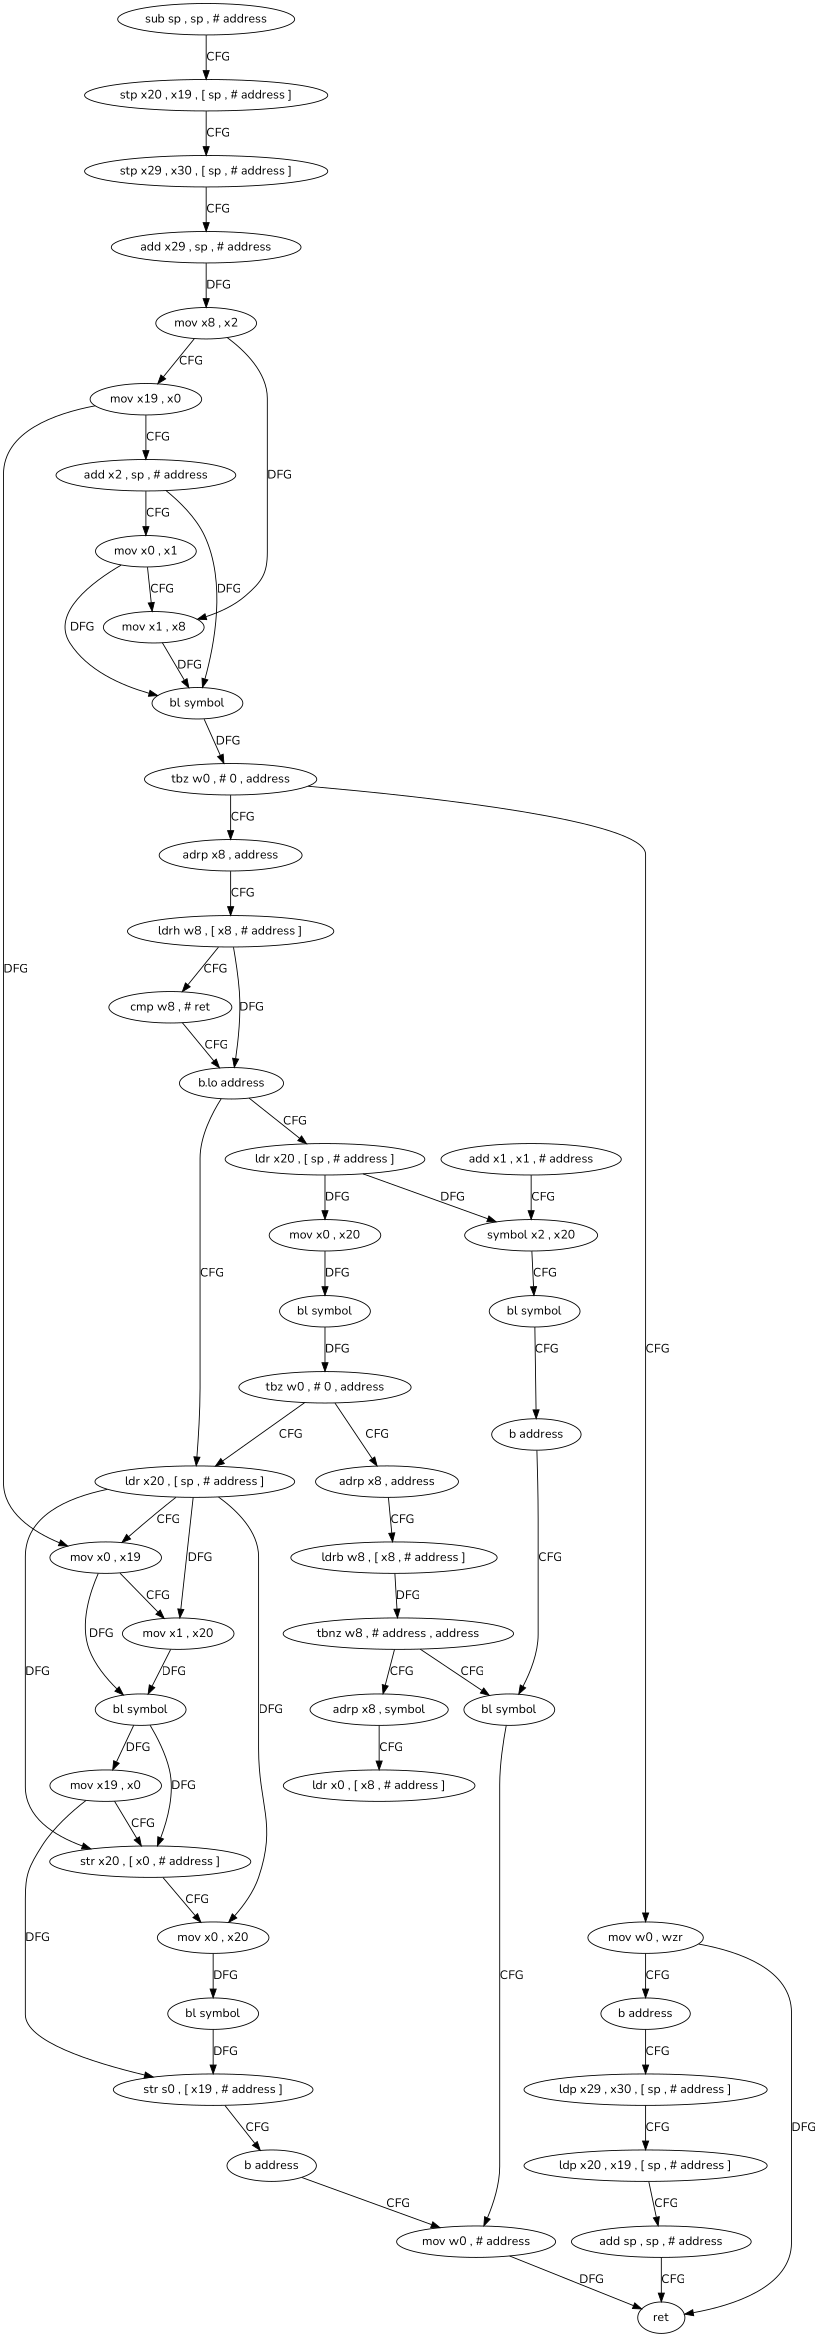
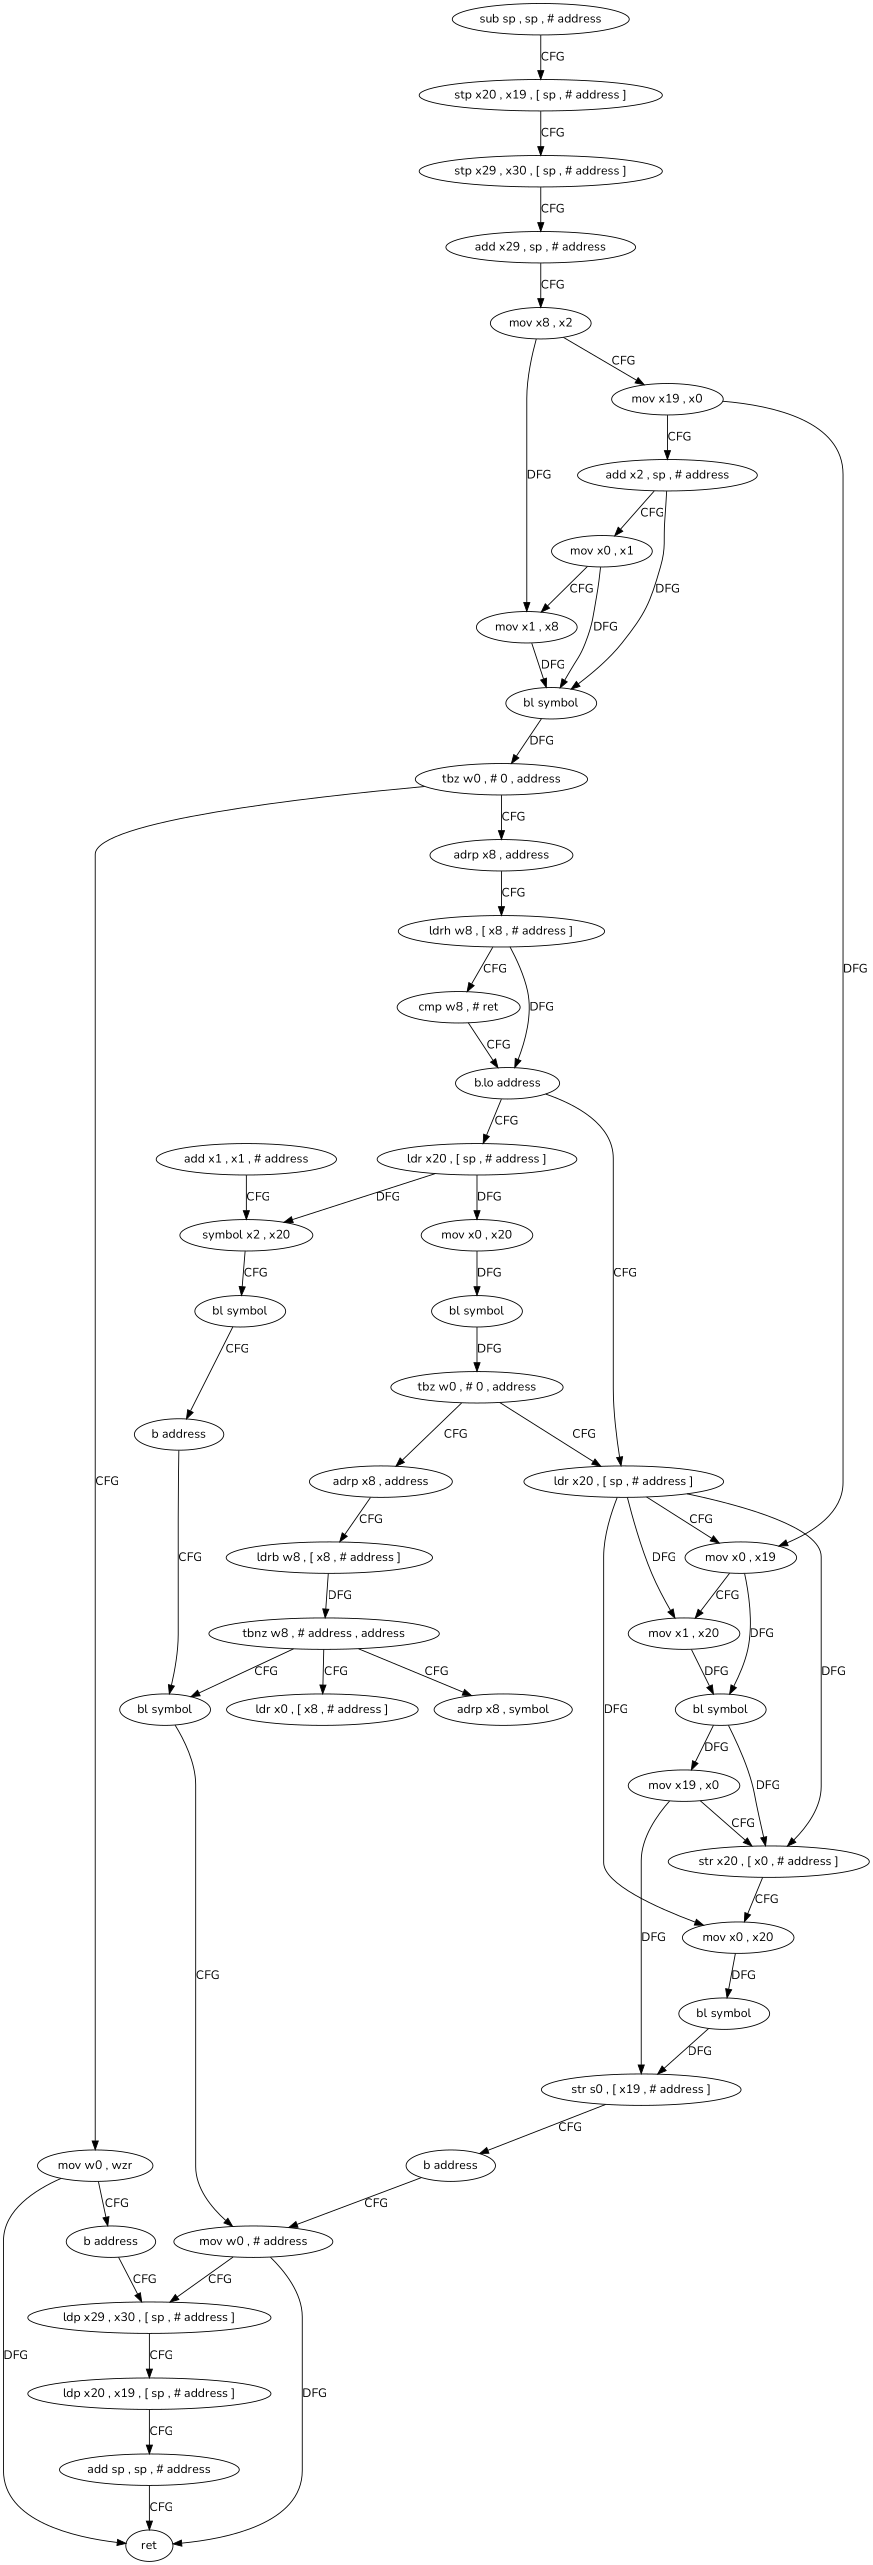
(219, 285) -> (553, 285)
(379, 1743) -> (323, 1667)
none -> (205, 2277)
